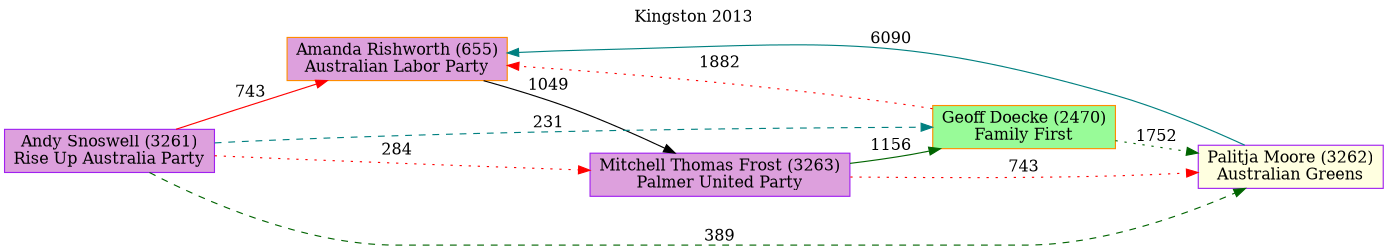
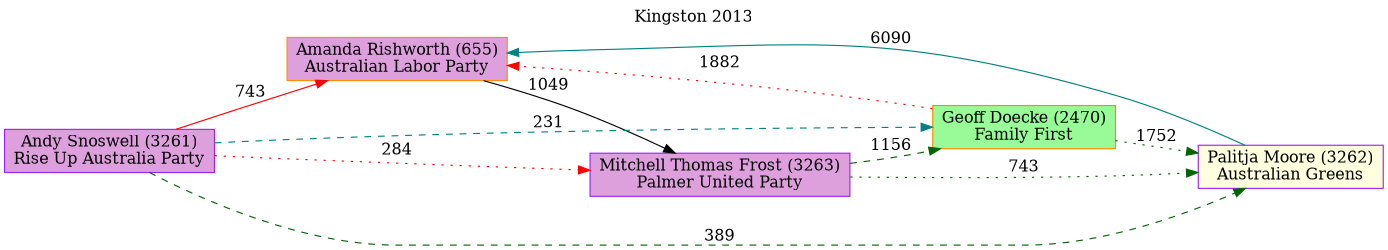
(890, 158) -> (890, 158)
(1018, 177) -> (1018, 177)
